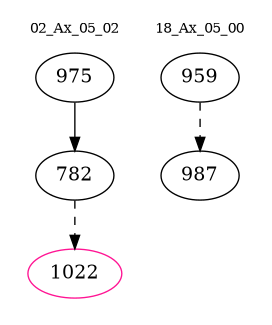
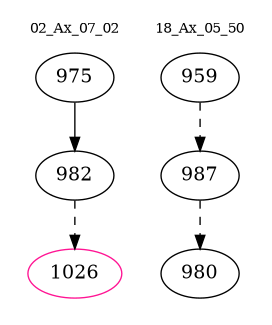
(75, 29) -> (75, 29)
(200, 29) -> (200, 29)
(75, 176) -> (75, 176)
(75, 274) -> (75, 274)
none -> (200, 274)
